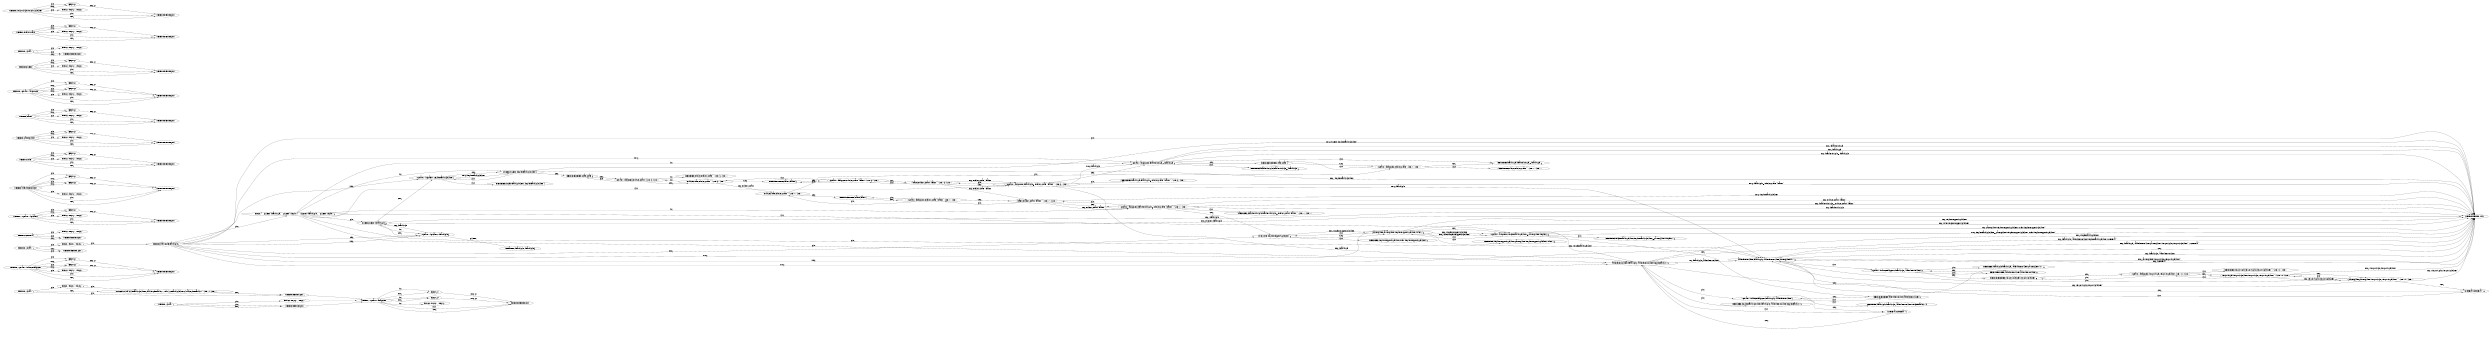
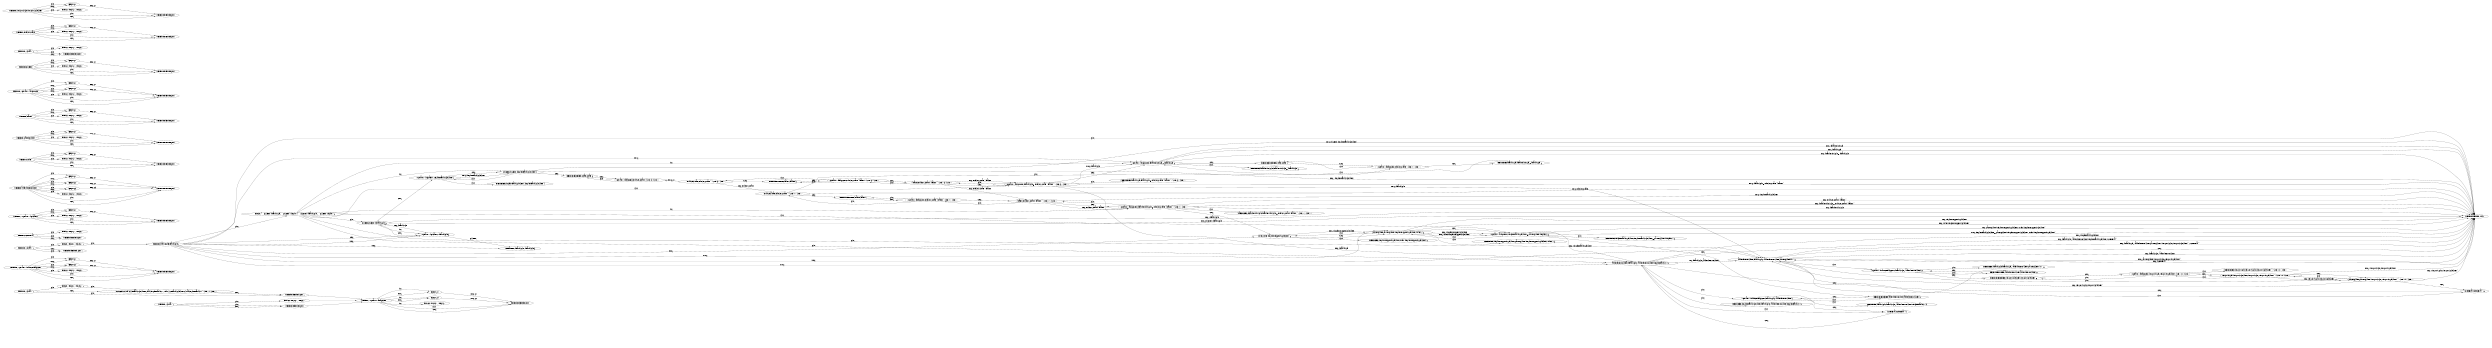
(1333, 160) -> (1339, 174)
(1519, 169) -> none
(706, 176) -> none
(671, 180) -> (671, 180)
(667, 184) -> none
none -> (73, 188)
none -> (1647, 189)
(291, 192) -> (341, 246)
